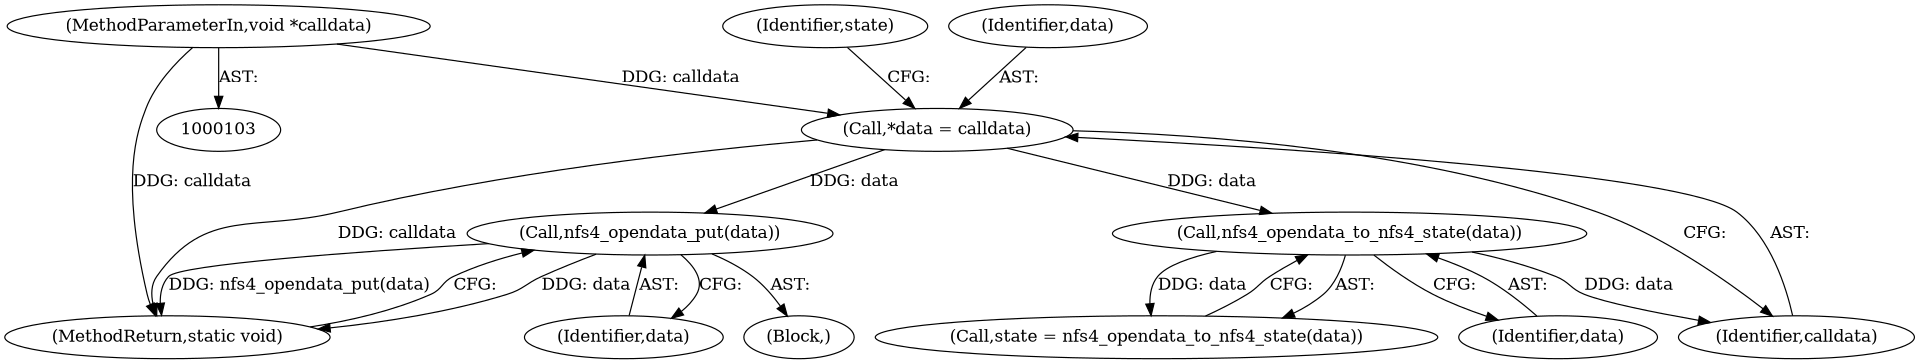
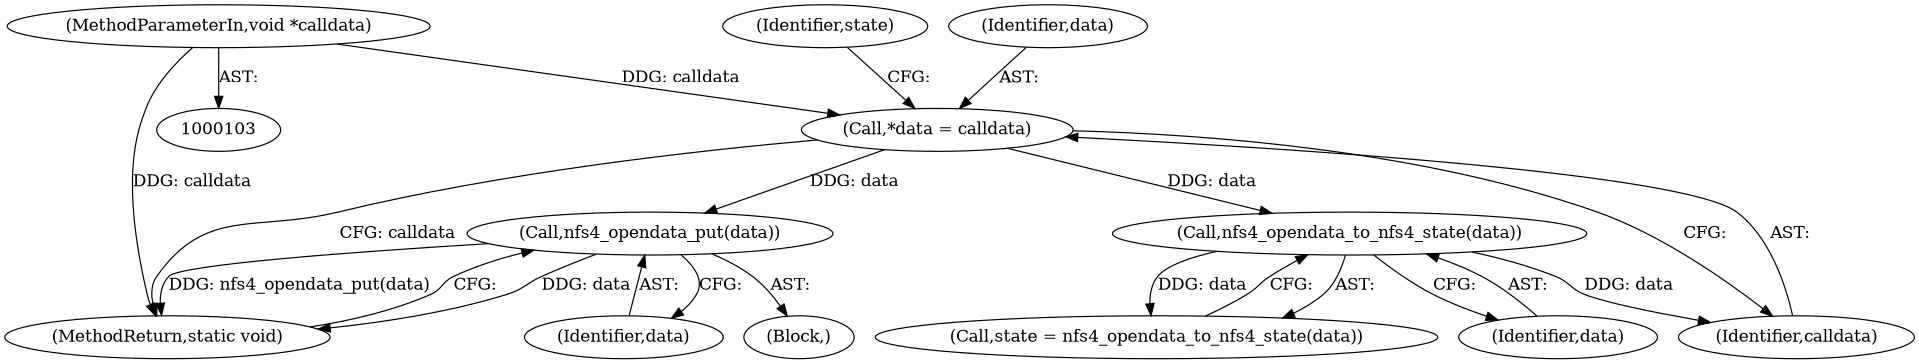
(397, 234) -> (397, 234)
